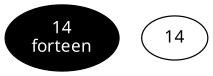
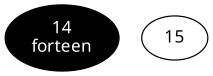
(175, 38) -> (175, 38)
